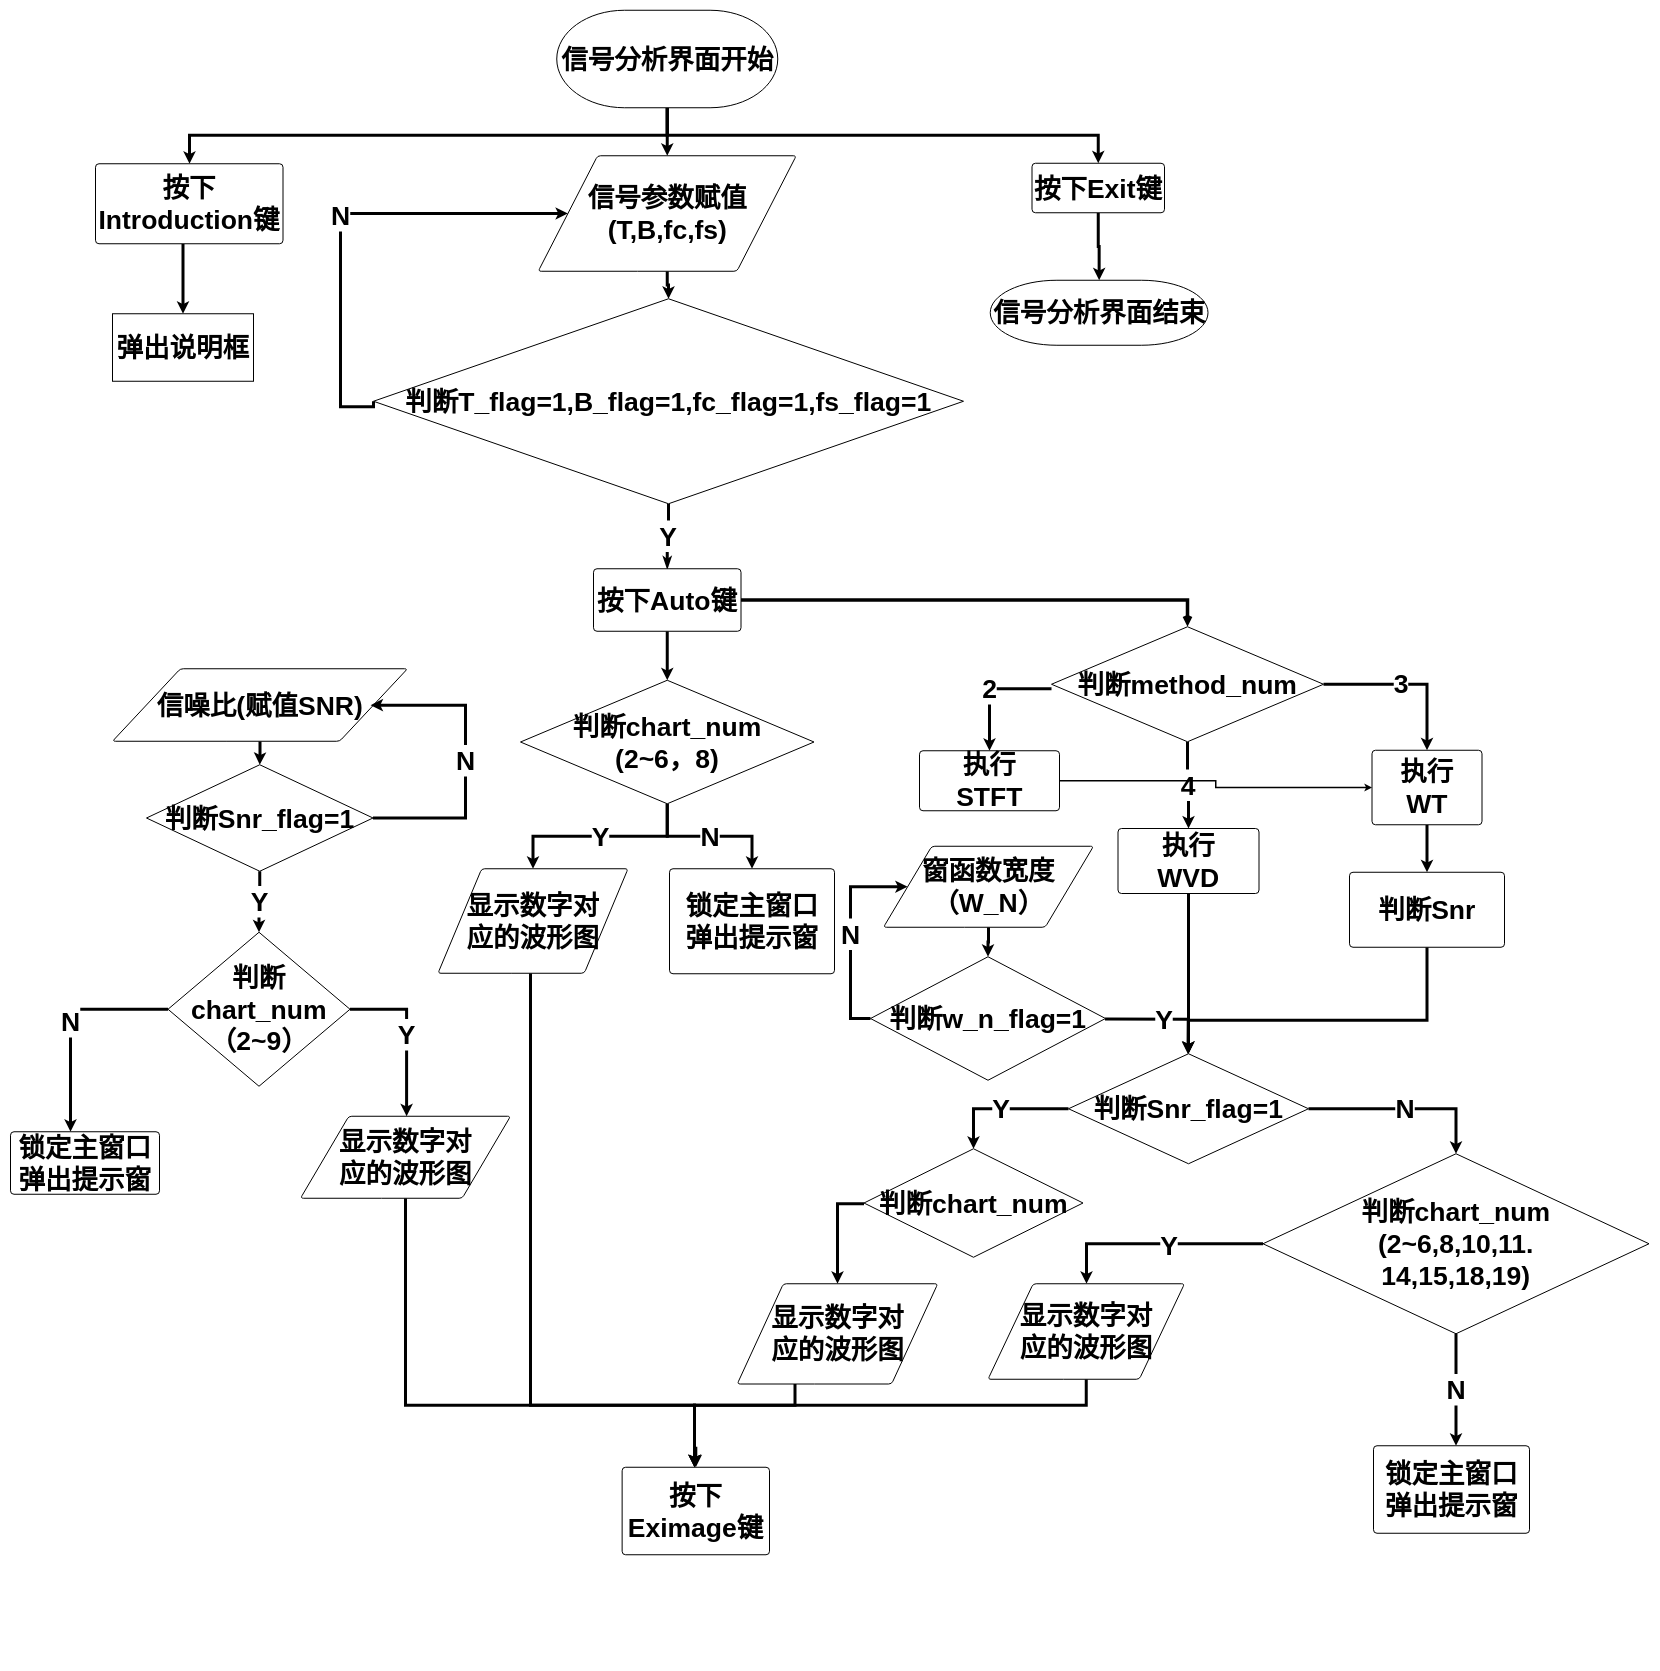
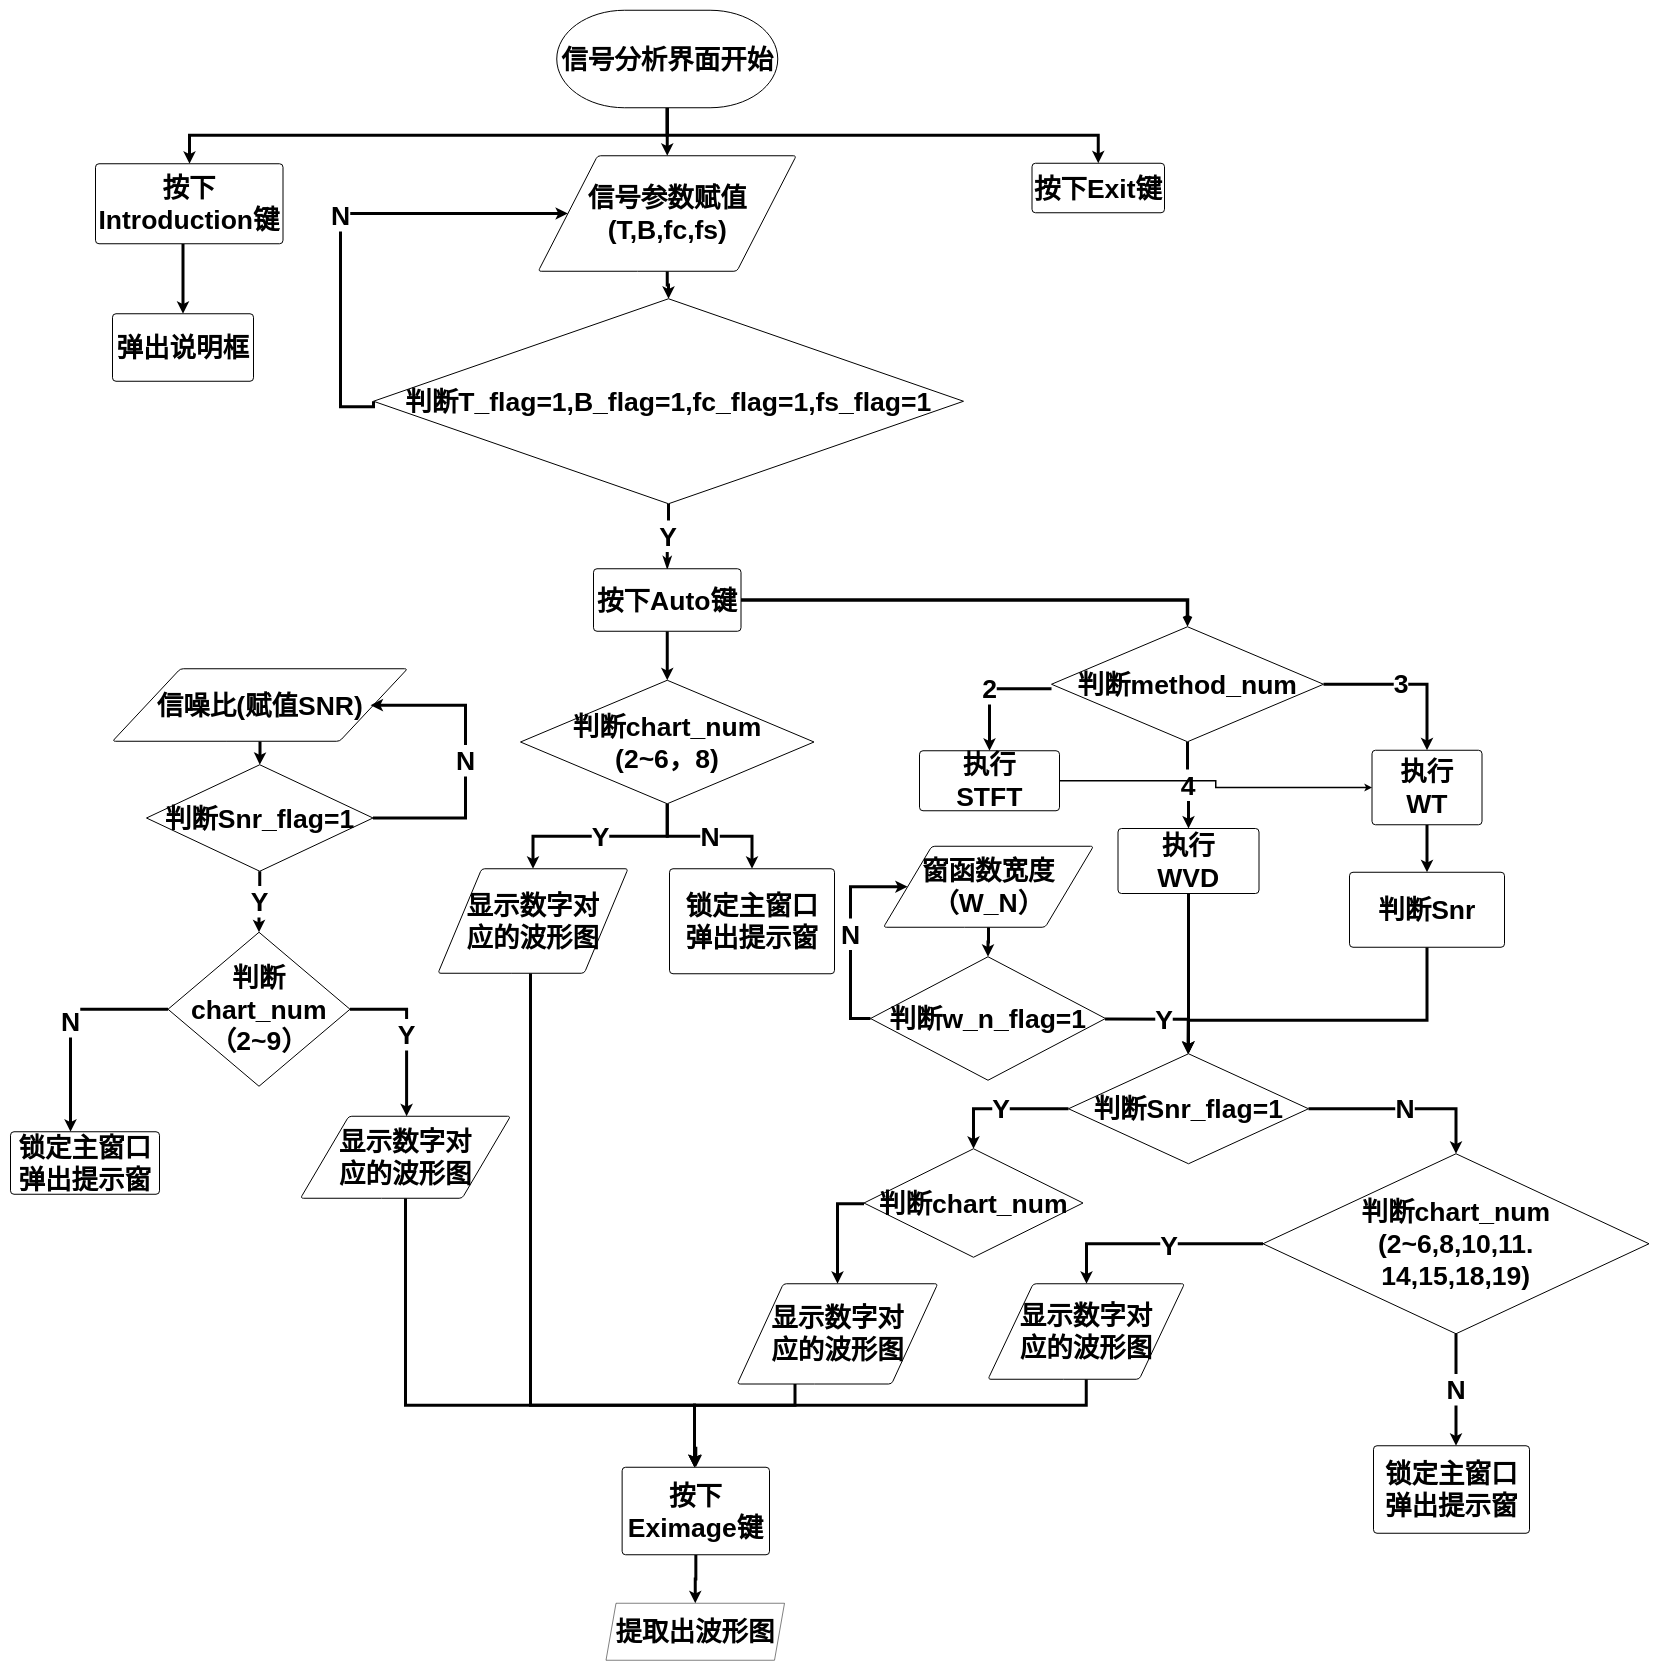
(1098, 242) -> none
(1099, 313) -> none
(183, 348) -> (183, 348)
none -> (696, 1575)
none -> (695, 1632)
